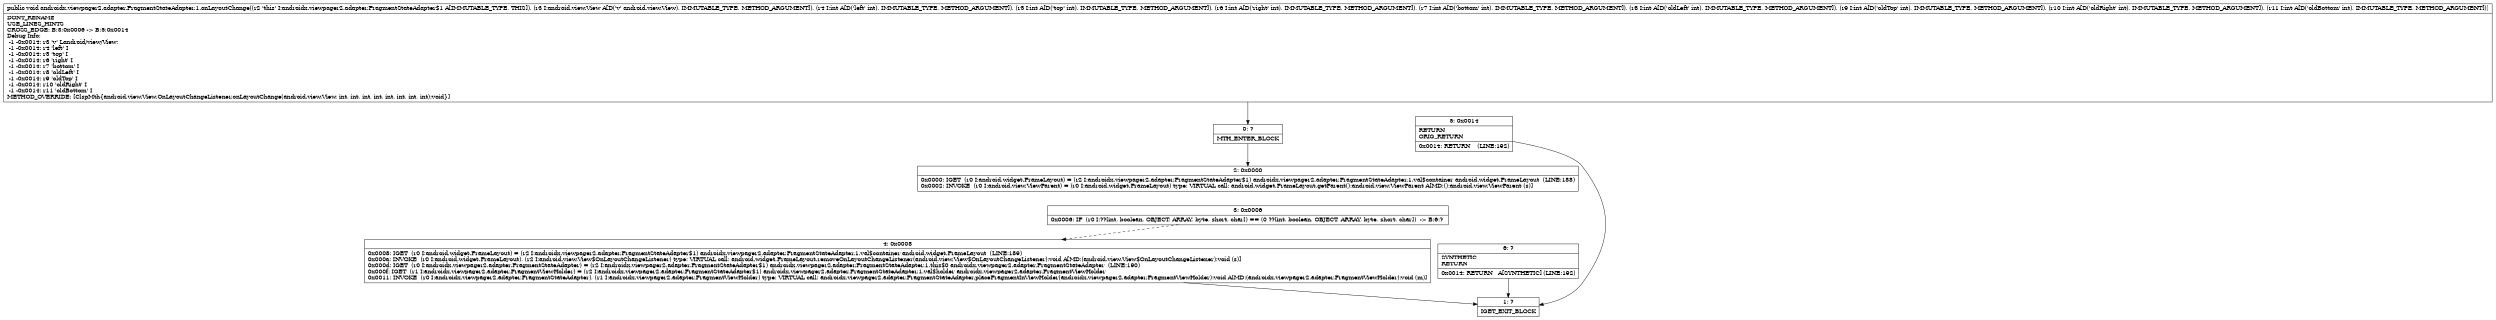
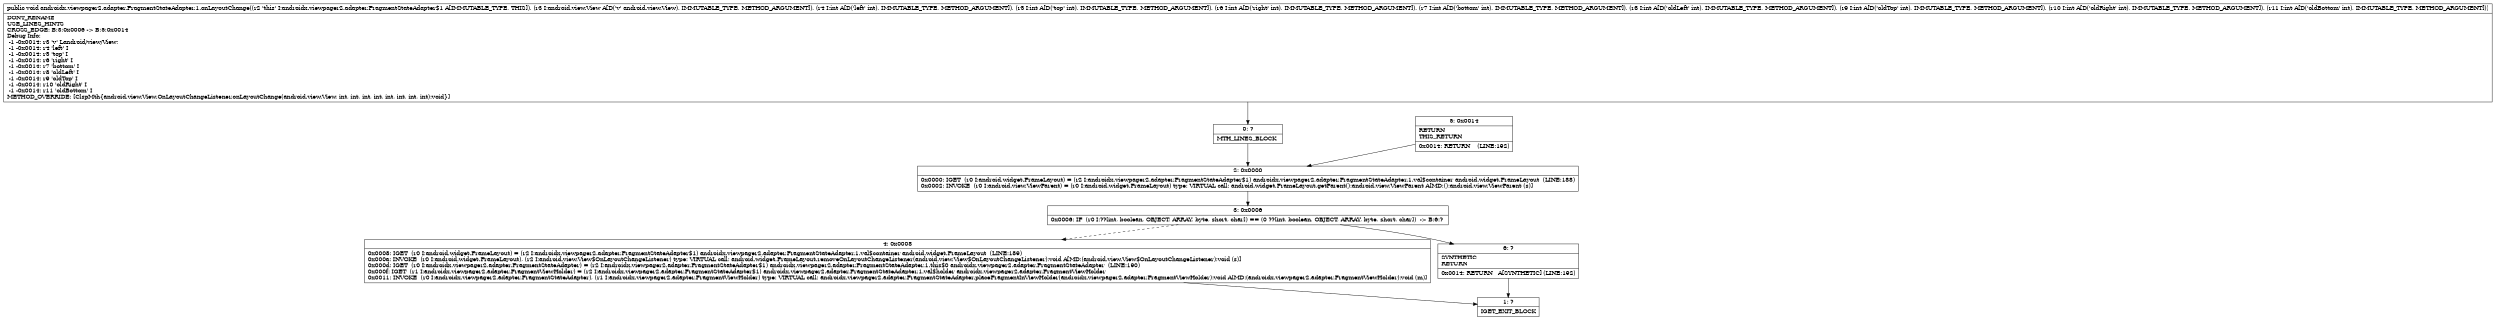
(1441, 137) -> (1441, 137)
(1248, 139) -> (1247, 139)
none -> (1248, 197)
(1604, 210) -> (1363, 155)
none -> (1395, 232)
